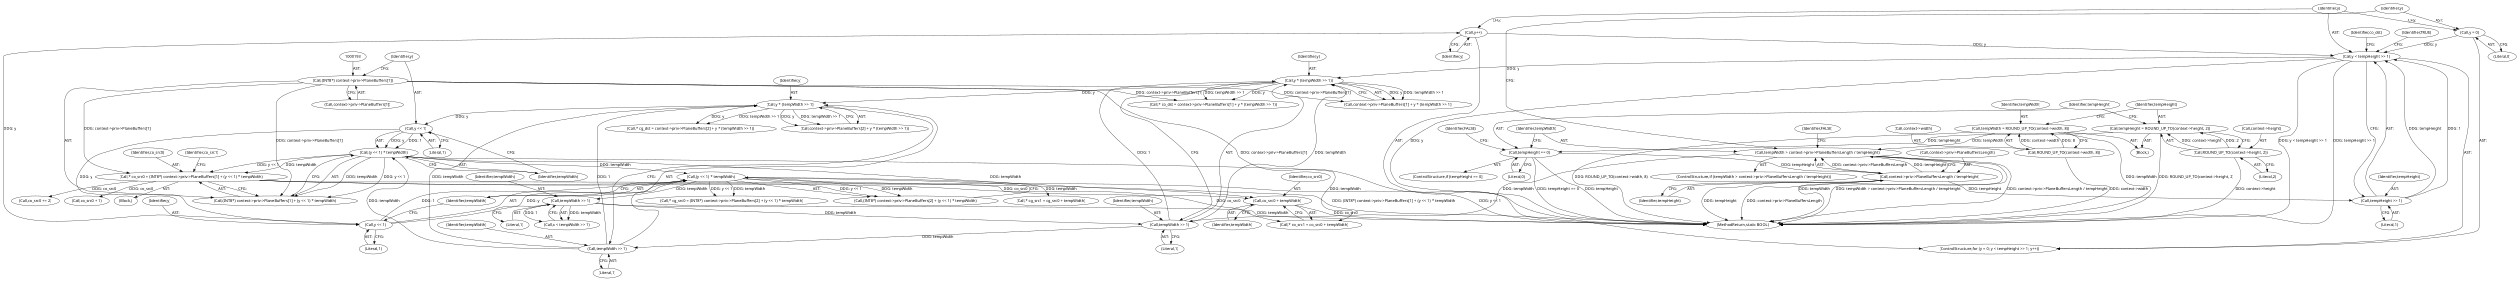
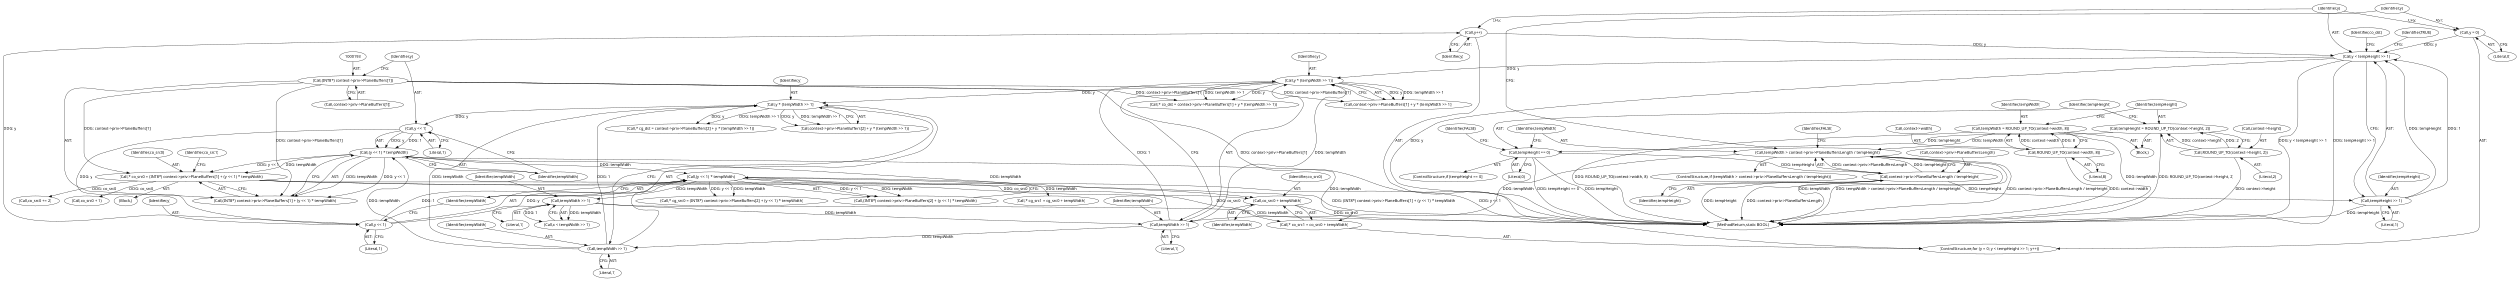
(2263, 162) -> none
none -> (2098, 177)
none -> (2163, 220)
(2389, 240) -> (1634, 244)
